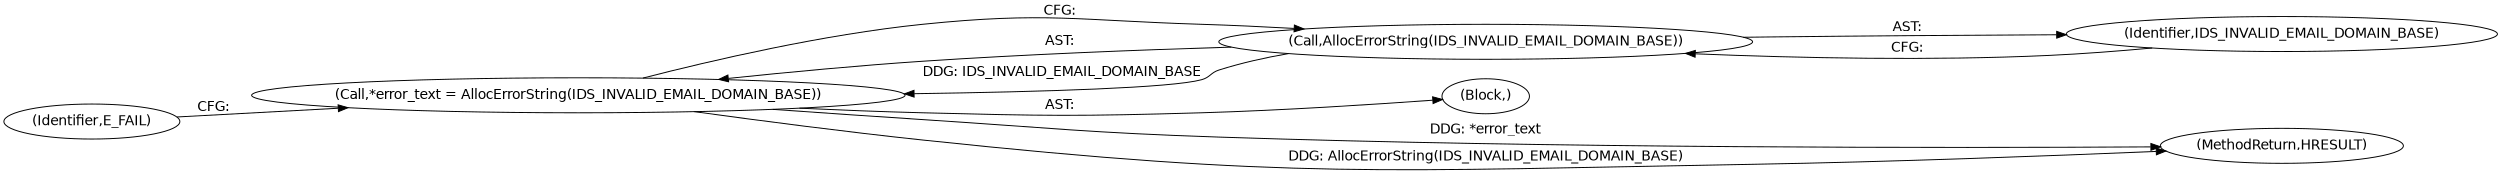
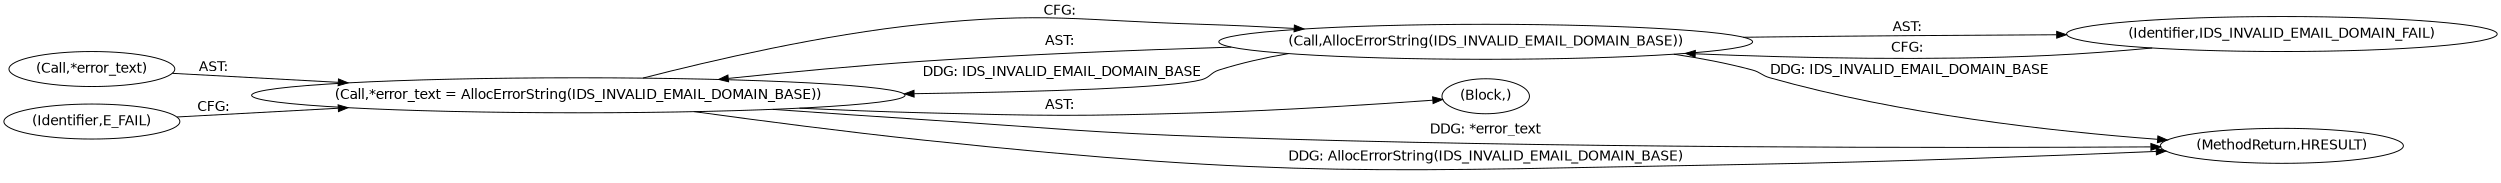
(2282, 34) -> (2282, 34)
none -> (92, 69)
none -> (1913, 110)
